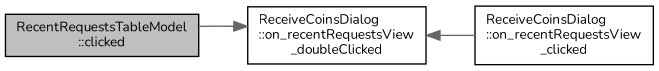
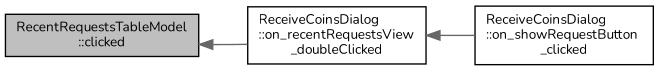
(216, 26) -> (230, 45)
(564, 35) -> (564, 35)
